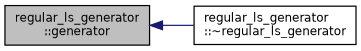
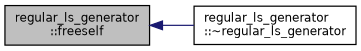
(77, 25) -> (77, 25)
